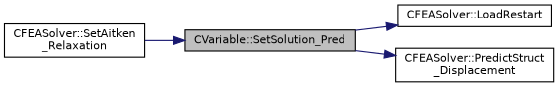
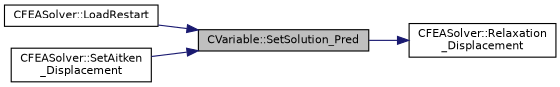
(371, 28) -> (173, 27)
(75, 40) -> (81, 65)
(475, 65) -> (483, 40)
